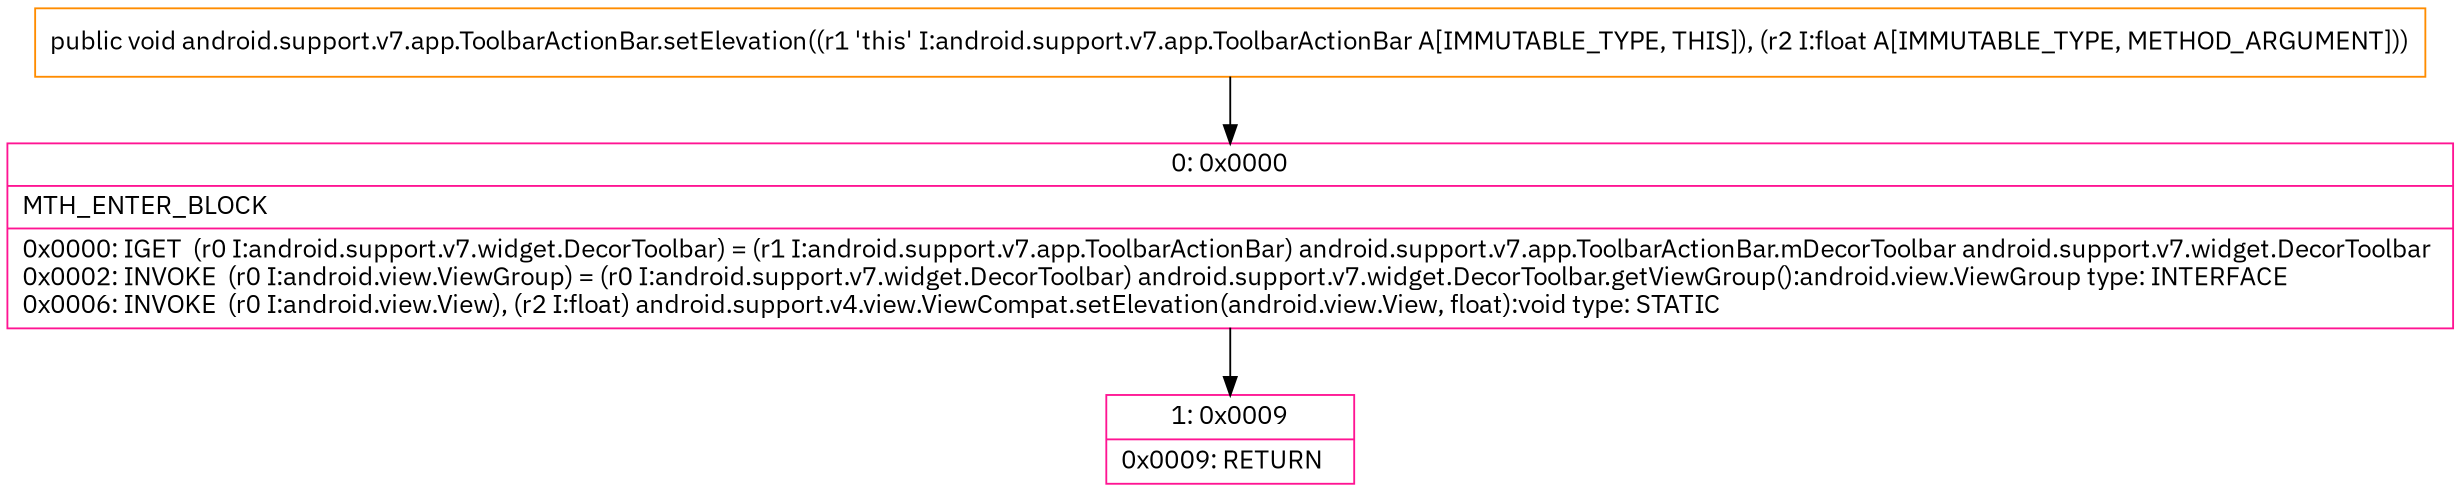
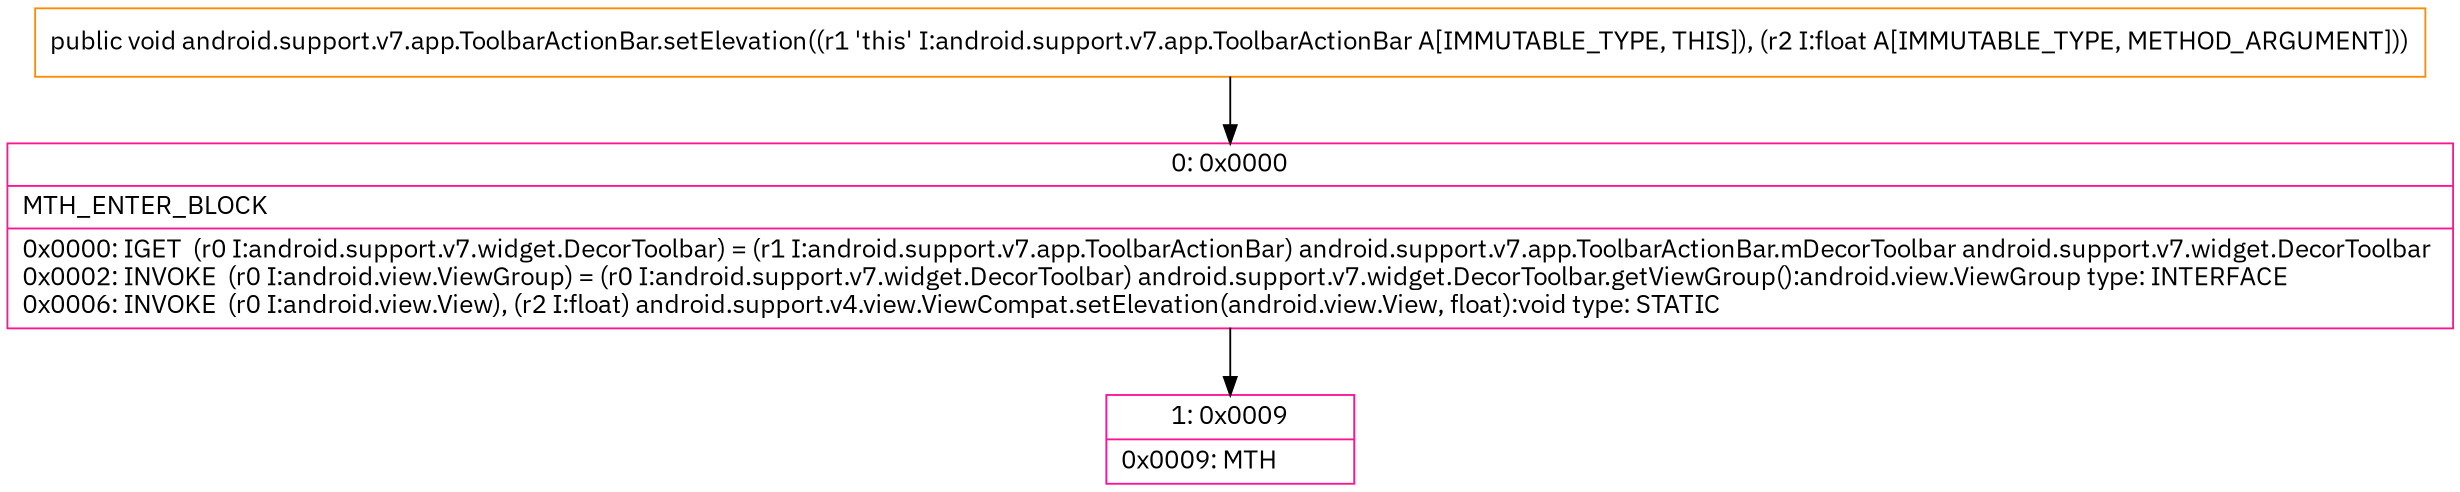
(1230, 461) -> (1208, 461)
